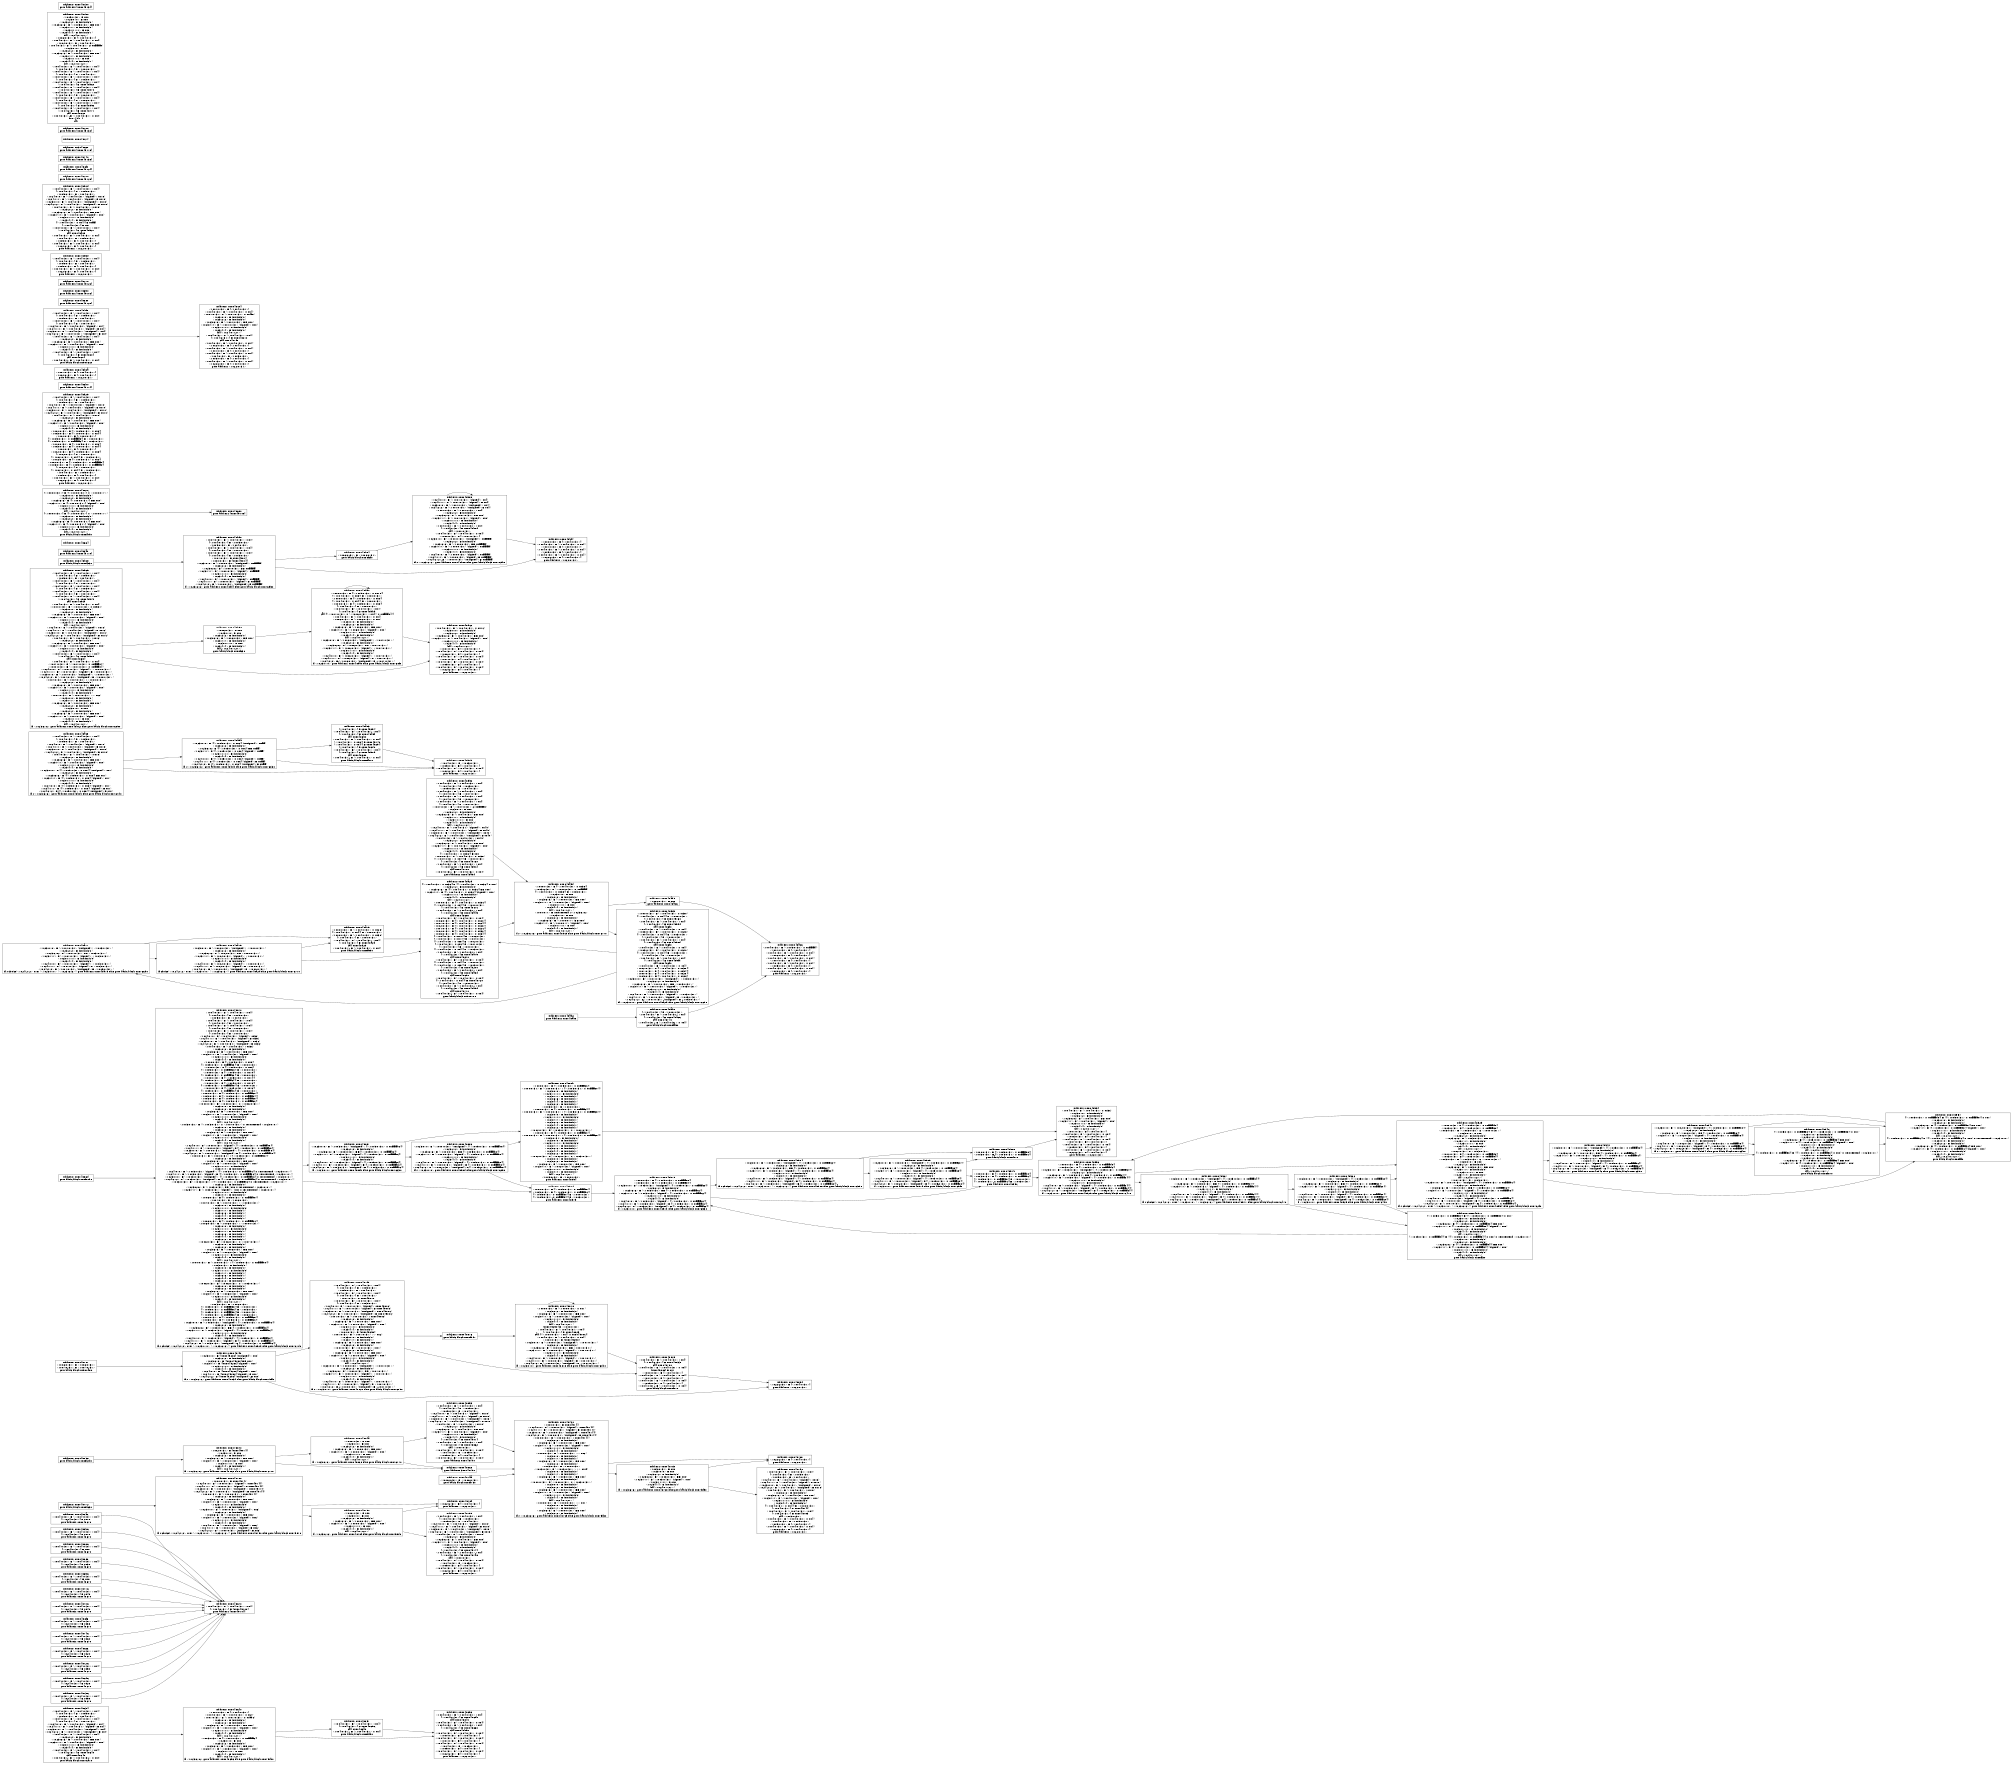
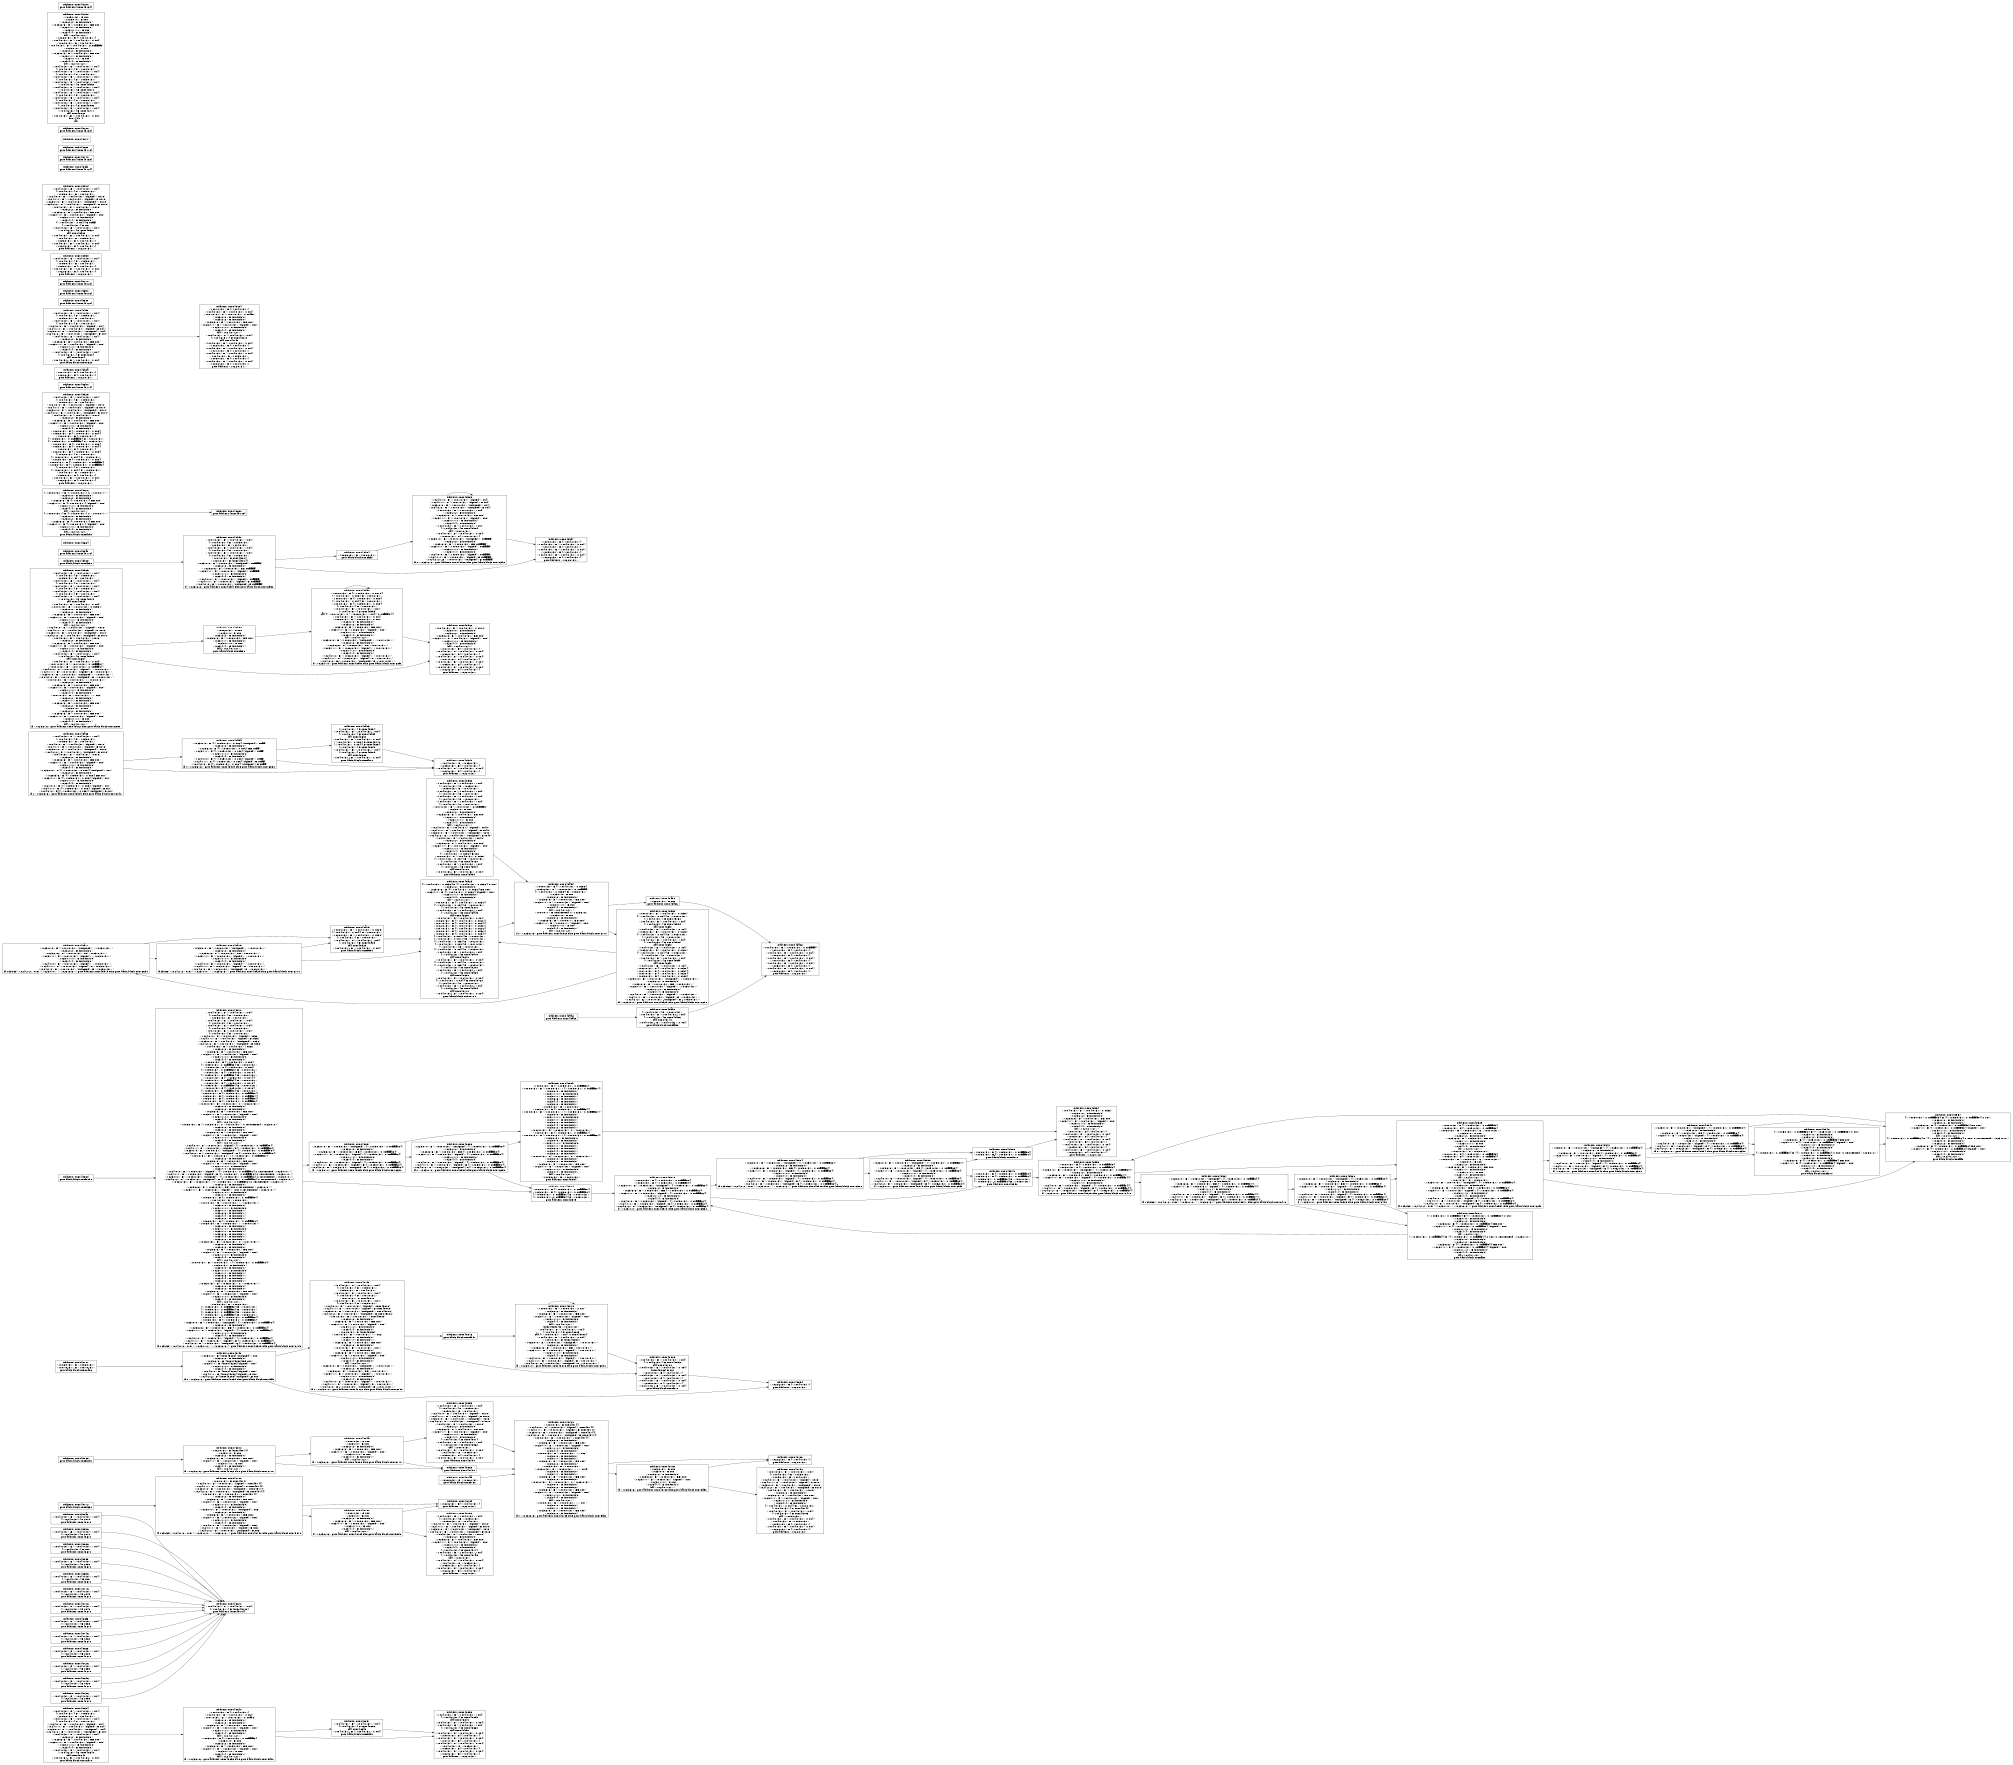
(76, 178) -> none
